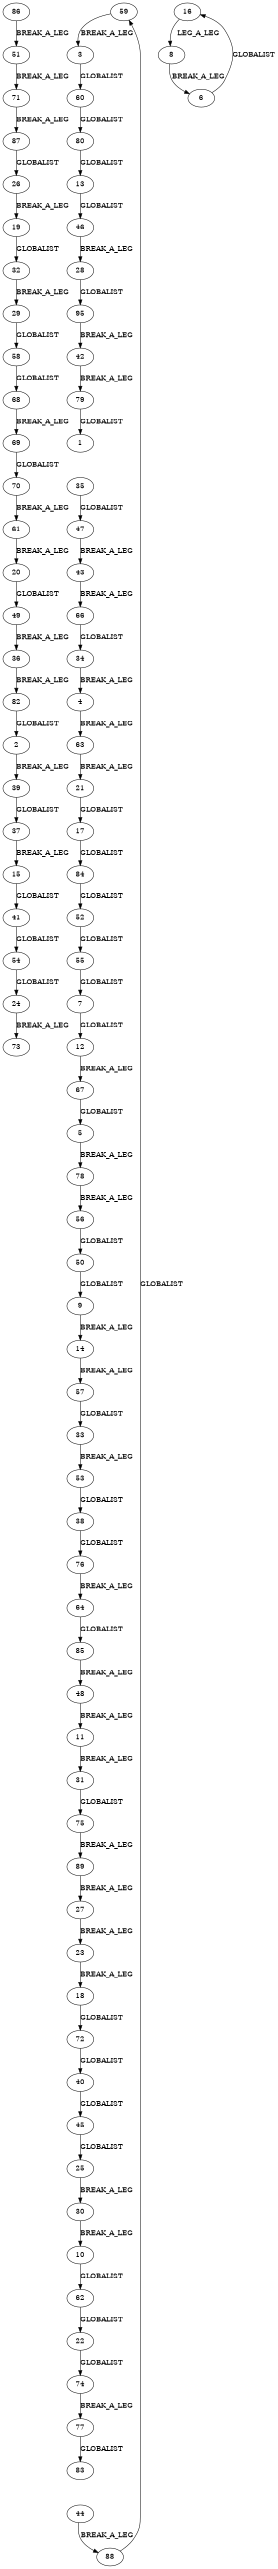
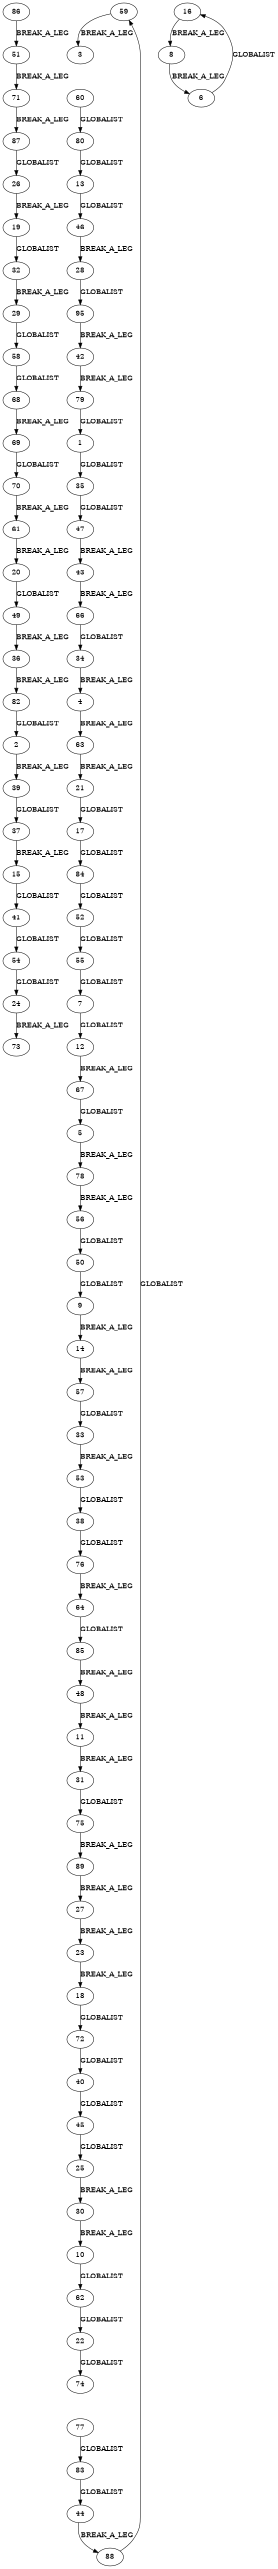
(198, 33) -> (198, 33)
(80, 74) -> none
none -> (80, 462)
(80, 2404) -> none
none -> (80, 2490)
